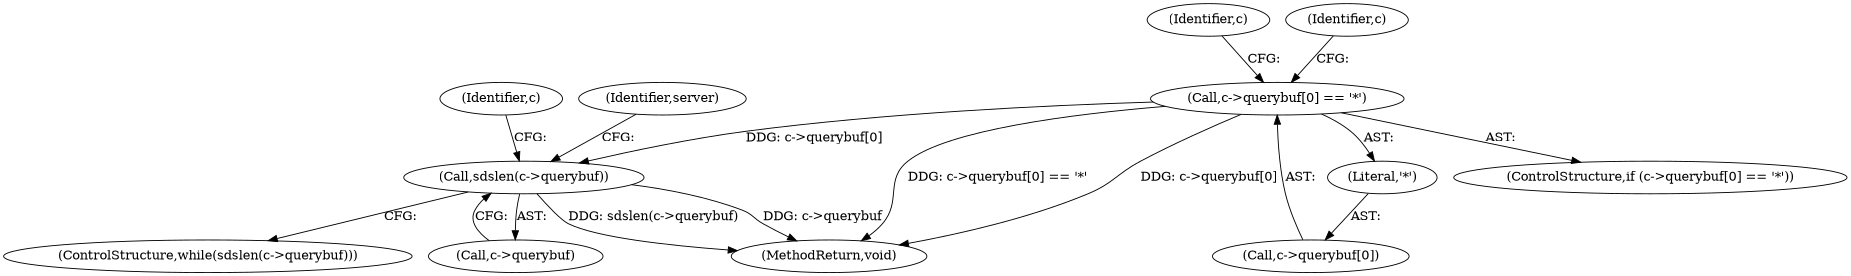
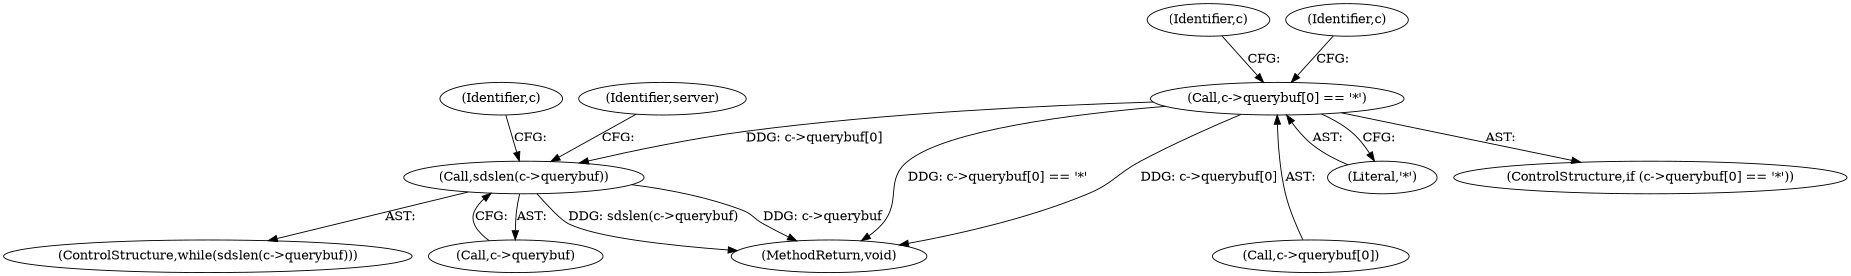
(1381, 138) -> (1381, 138)
(1350, 213) -> (1317, 148)
(403, 217) -> (403, 217)
